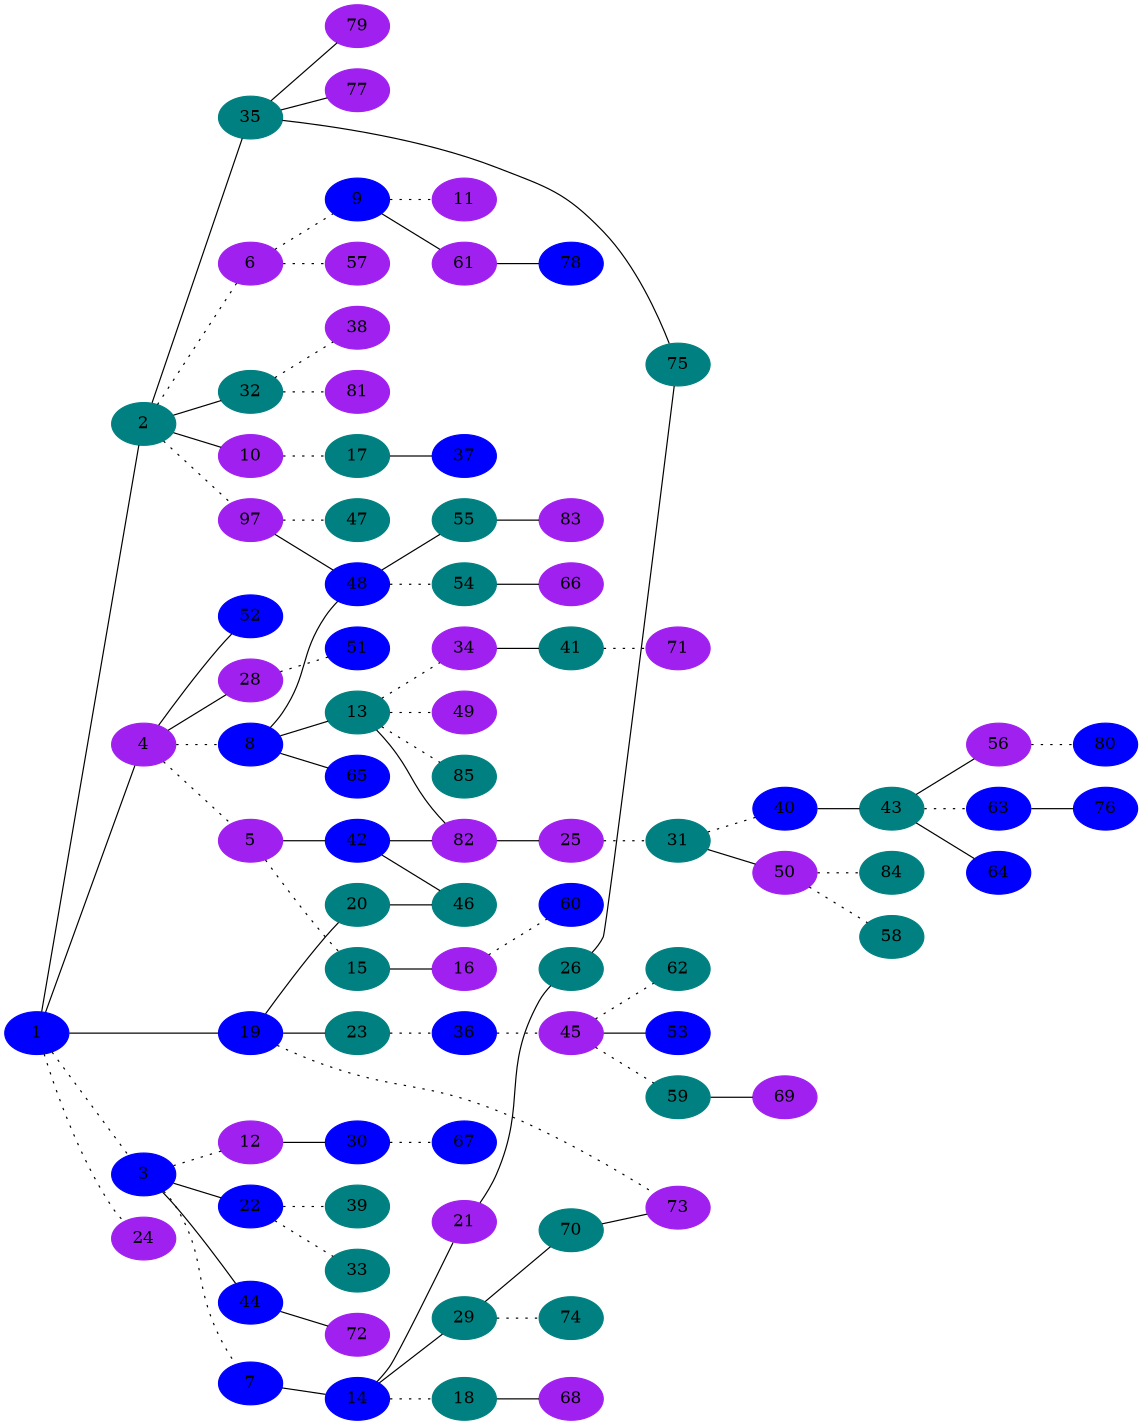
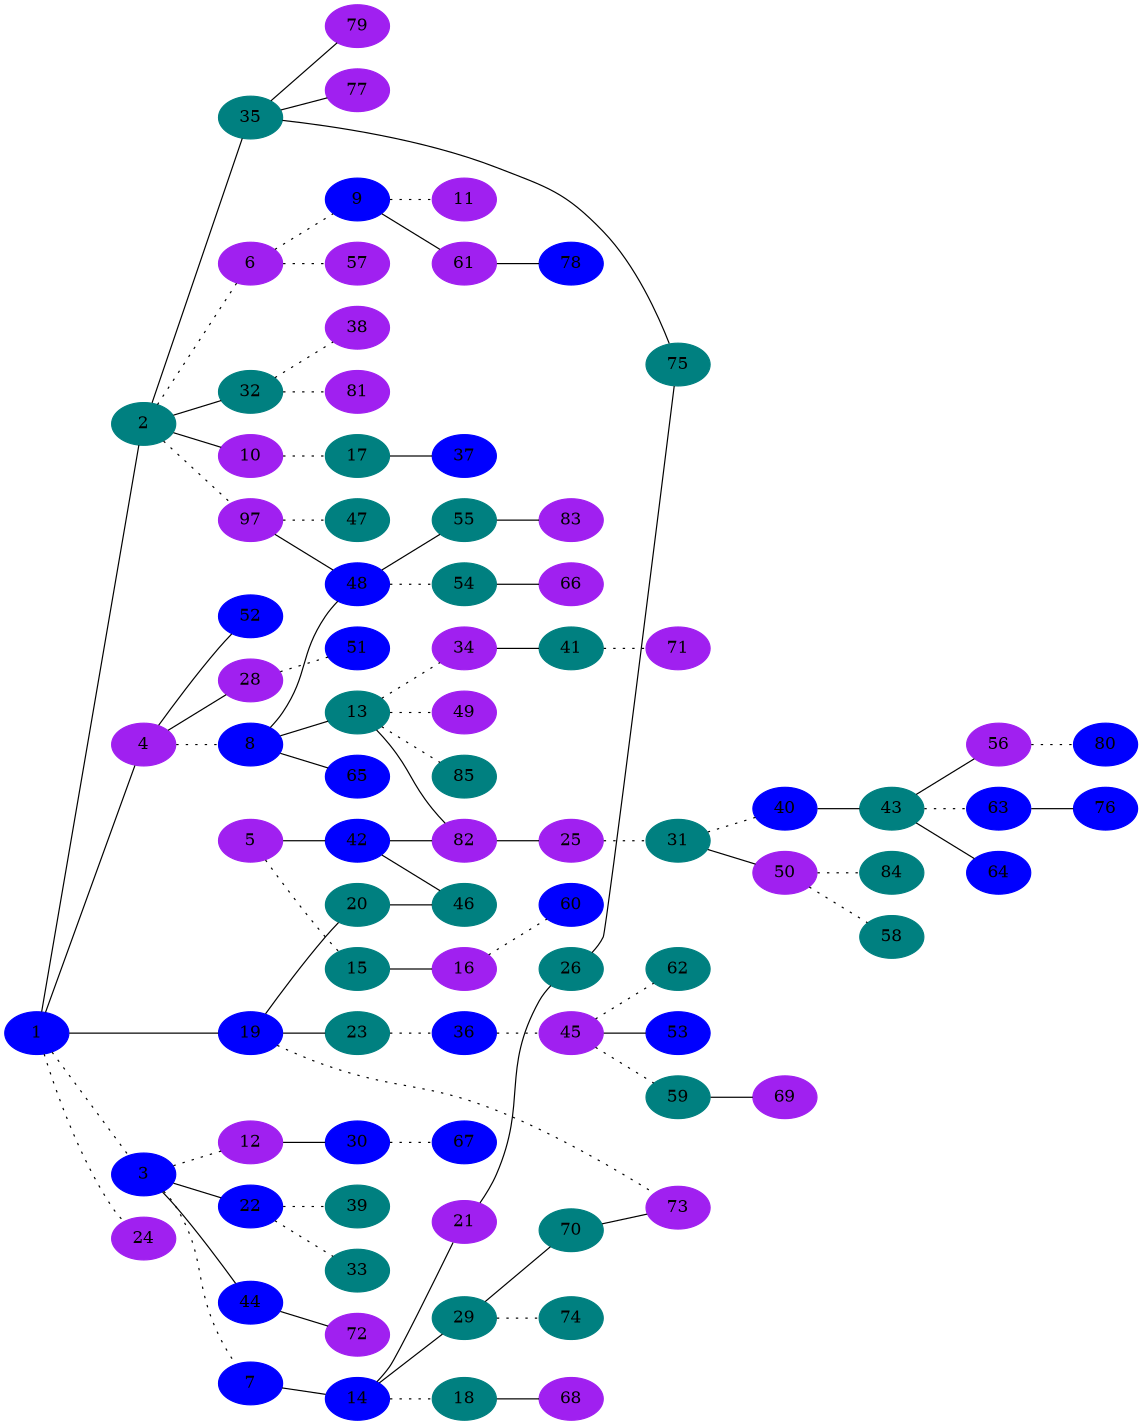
(197, 793) -> none
